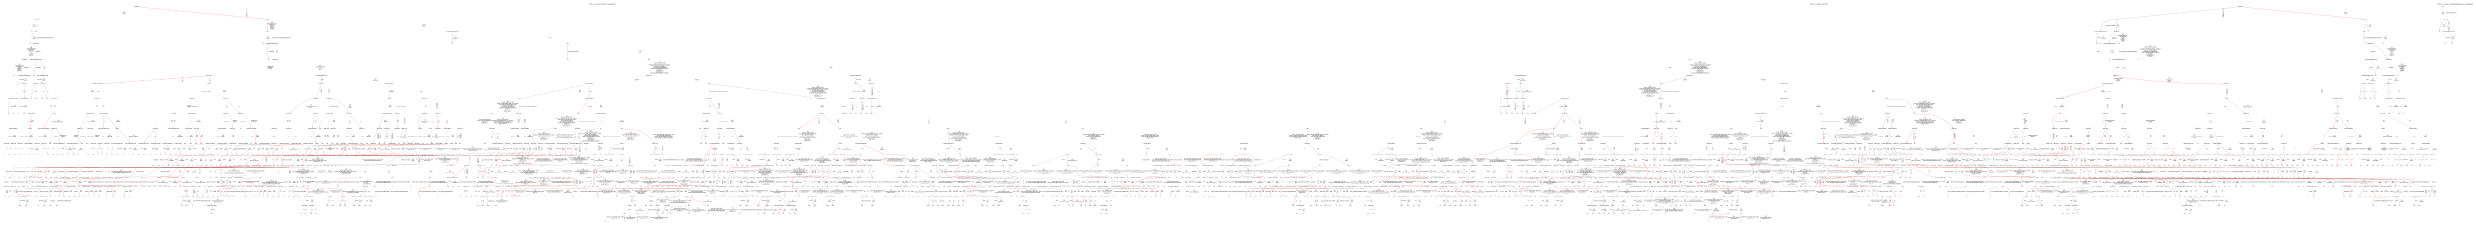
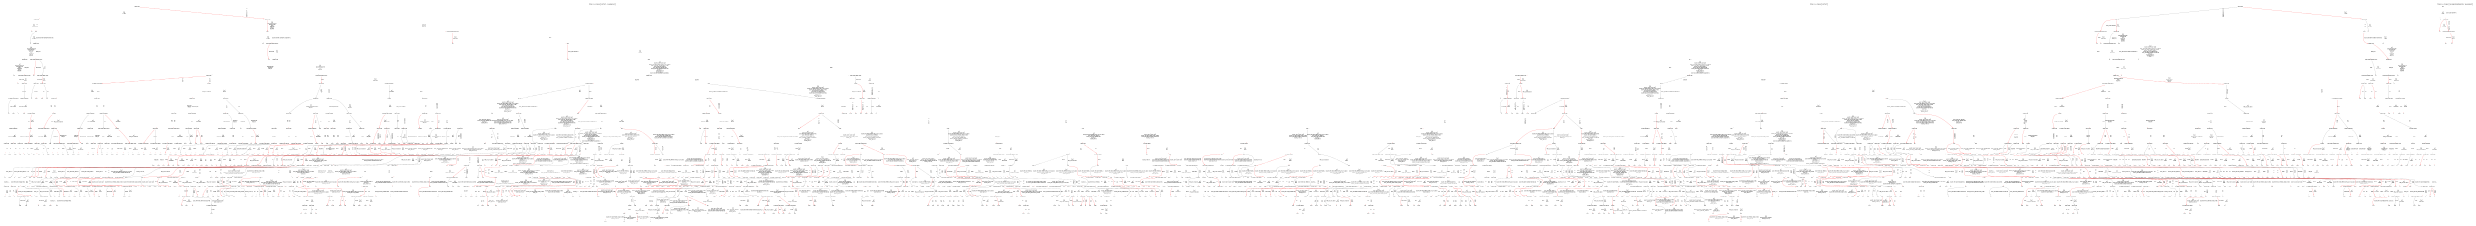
(828, 206) -> none
